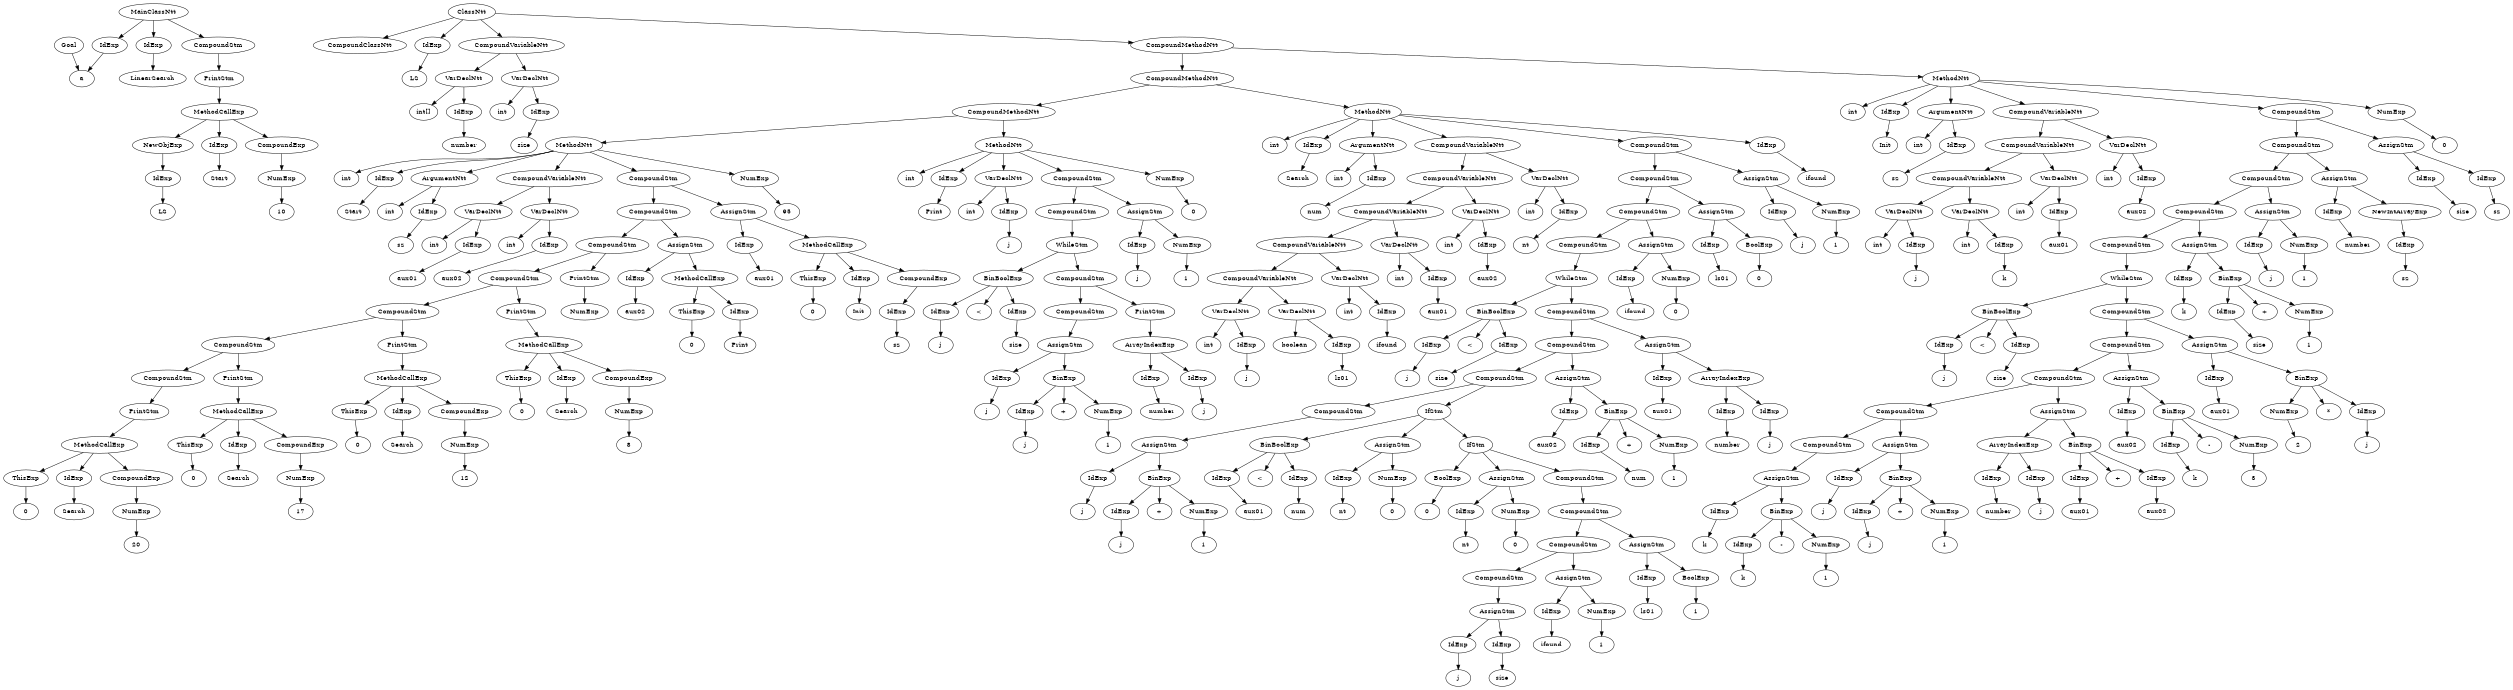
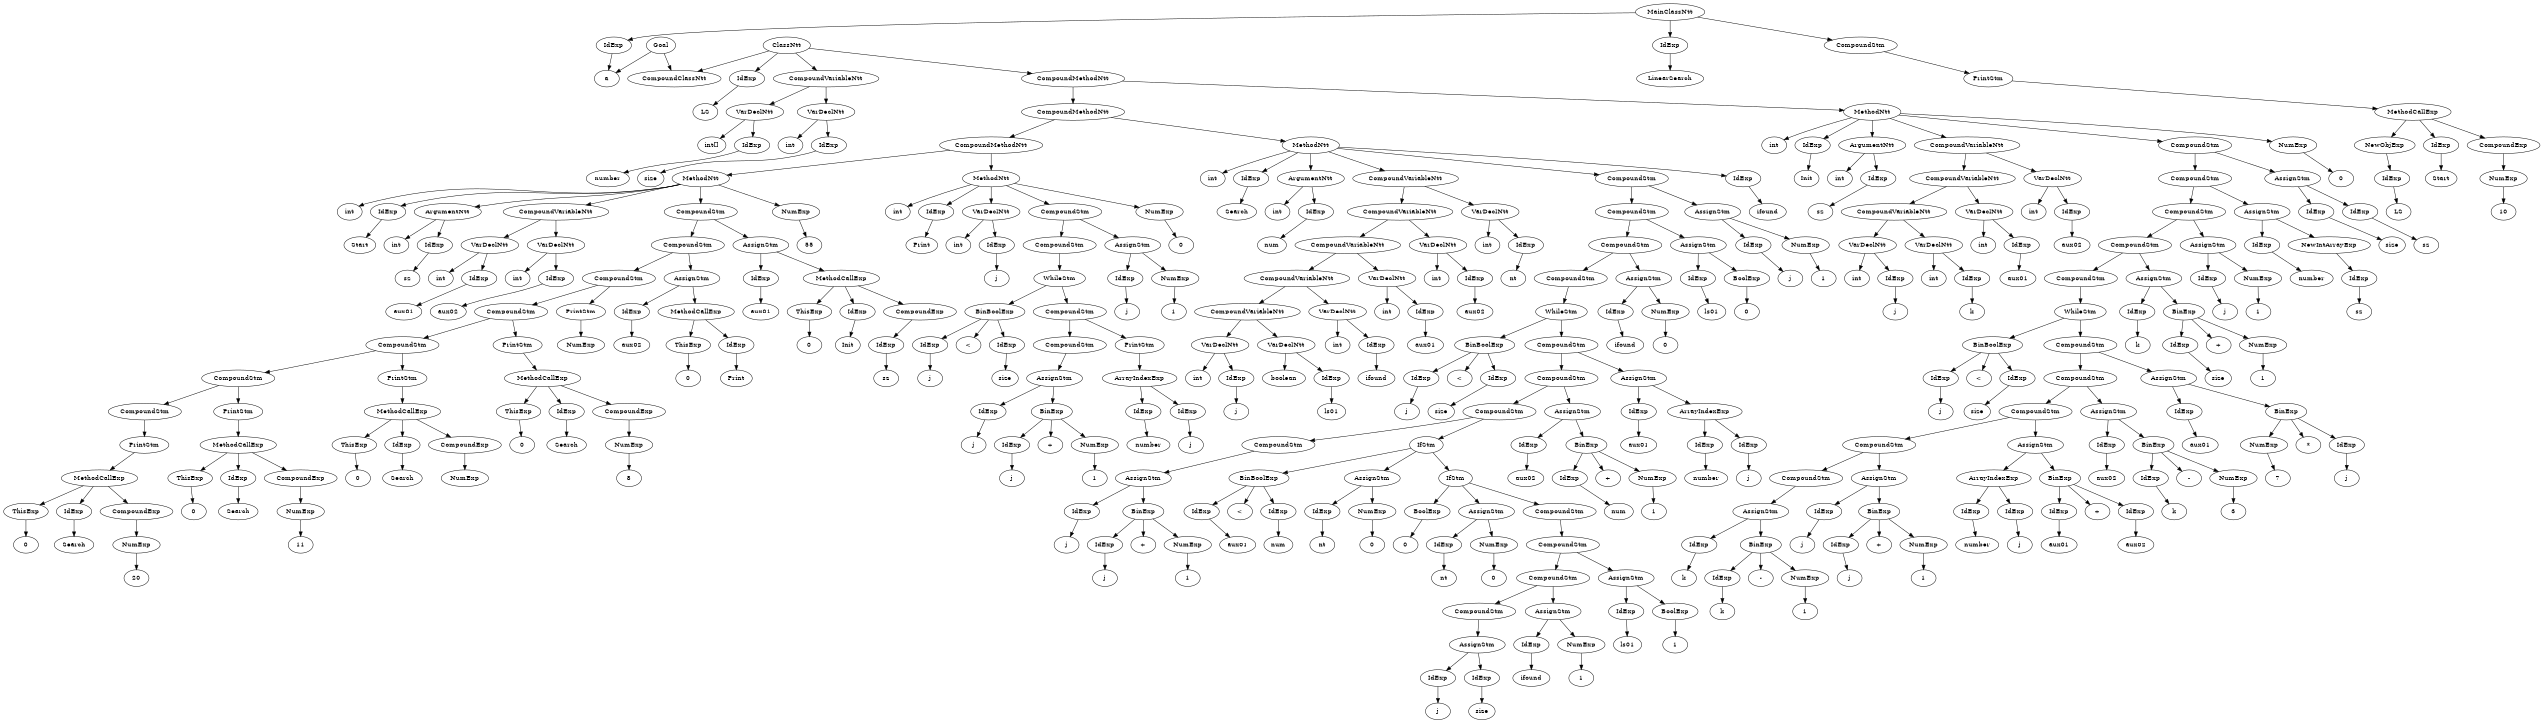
none -> (667, 60)
(787, 212) -> (809, 245)
(2298, 445) -> (2278, 478)
(465, 478) -> none
(301, 512) -> (301, 545)
